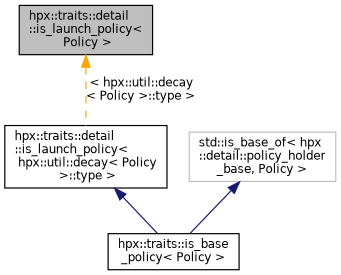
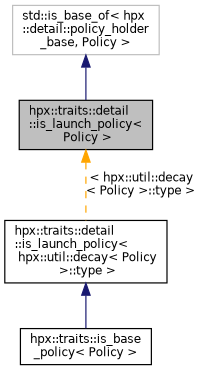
(211, 212) -> (86, 84)
